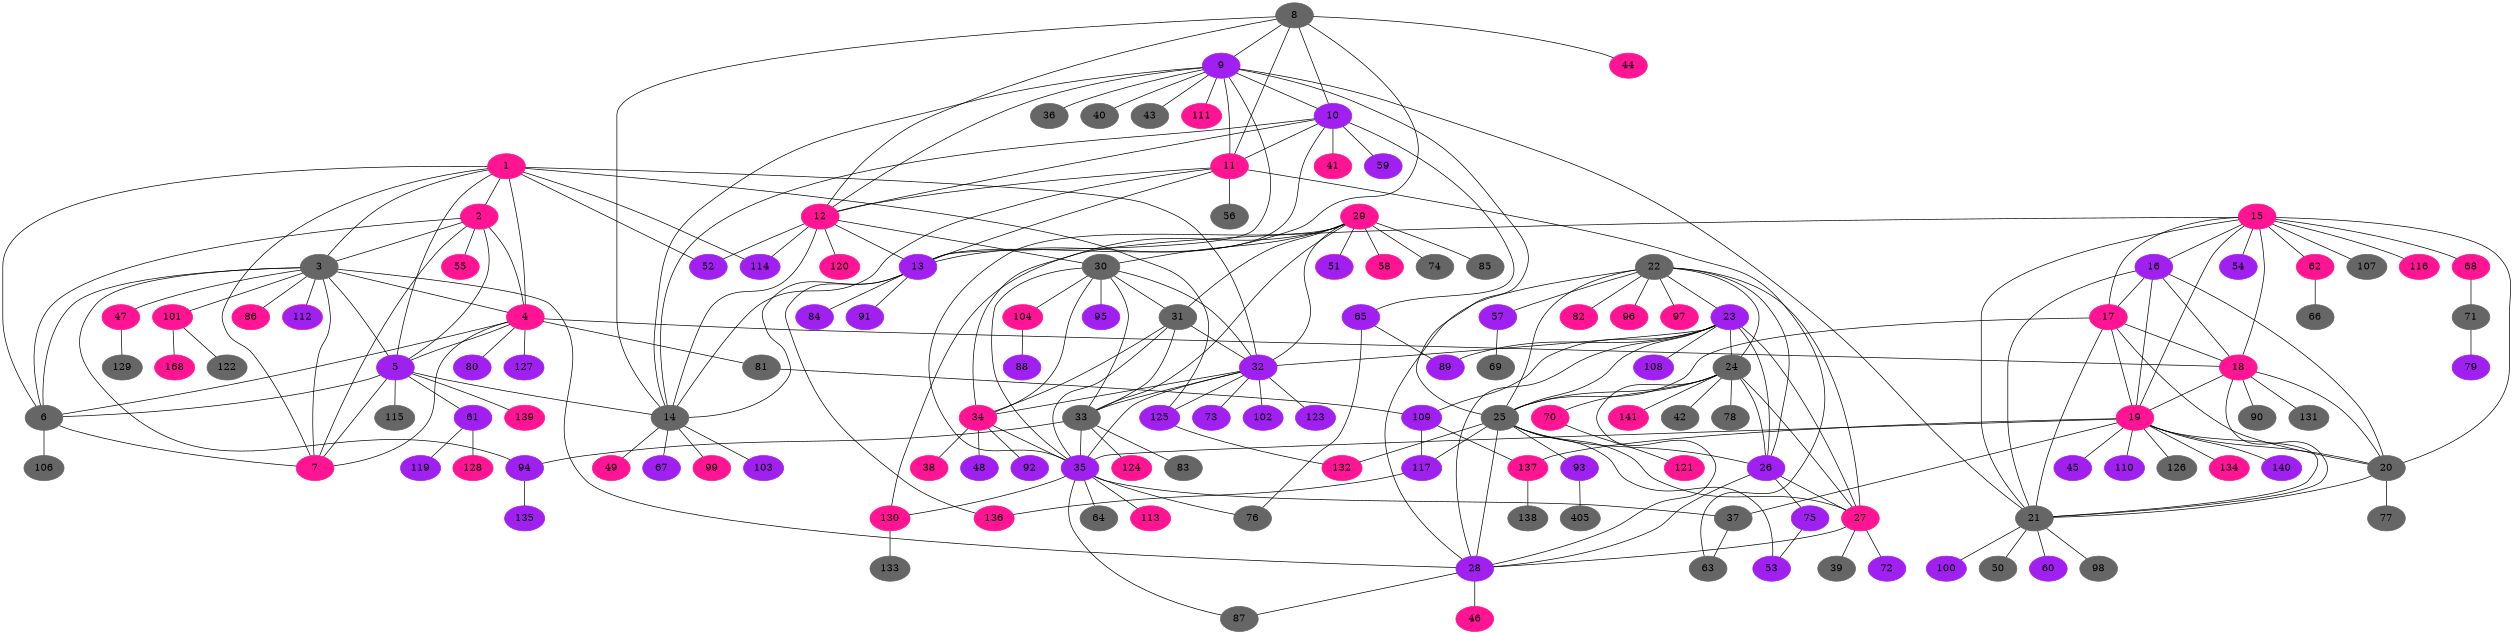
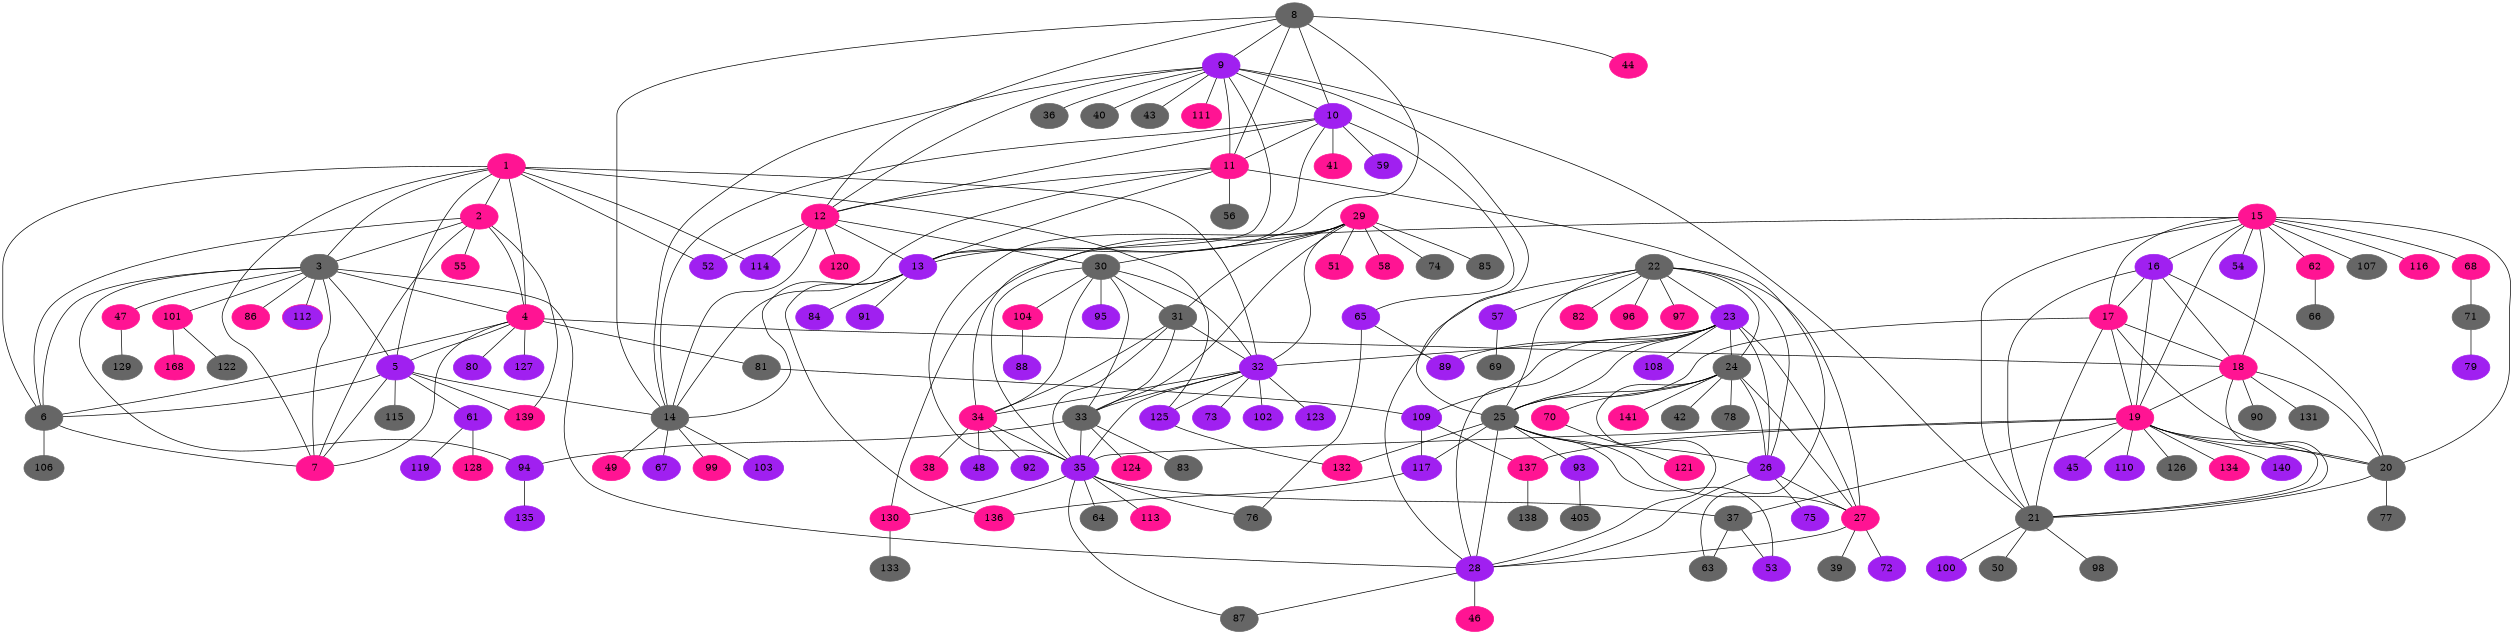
(1334, 267) -> (1334, 267)
(468, 308) -> (549, 299)
(1790, 544) -> (1750, 541)
(2048, 569) -> none
